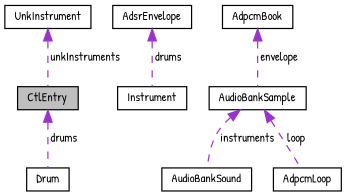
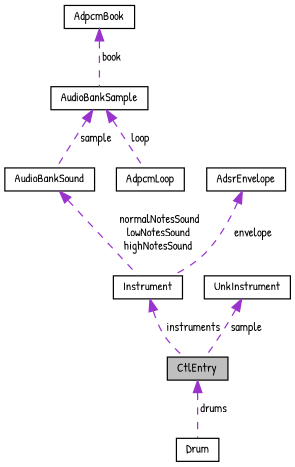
(84, 58) -> (245, 328)
(167, 58) -> (252, 233)
(278, 58) -> (111, 58)
(246, 139) -> (95, 139)
none -> (103, 238)
none -> (165, 336)
